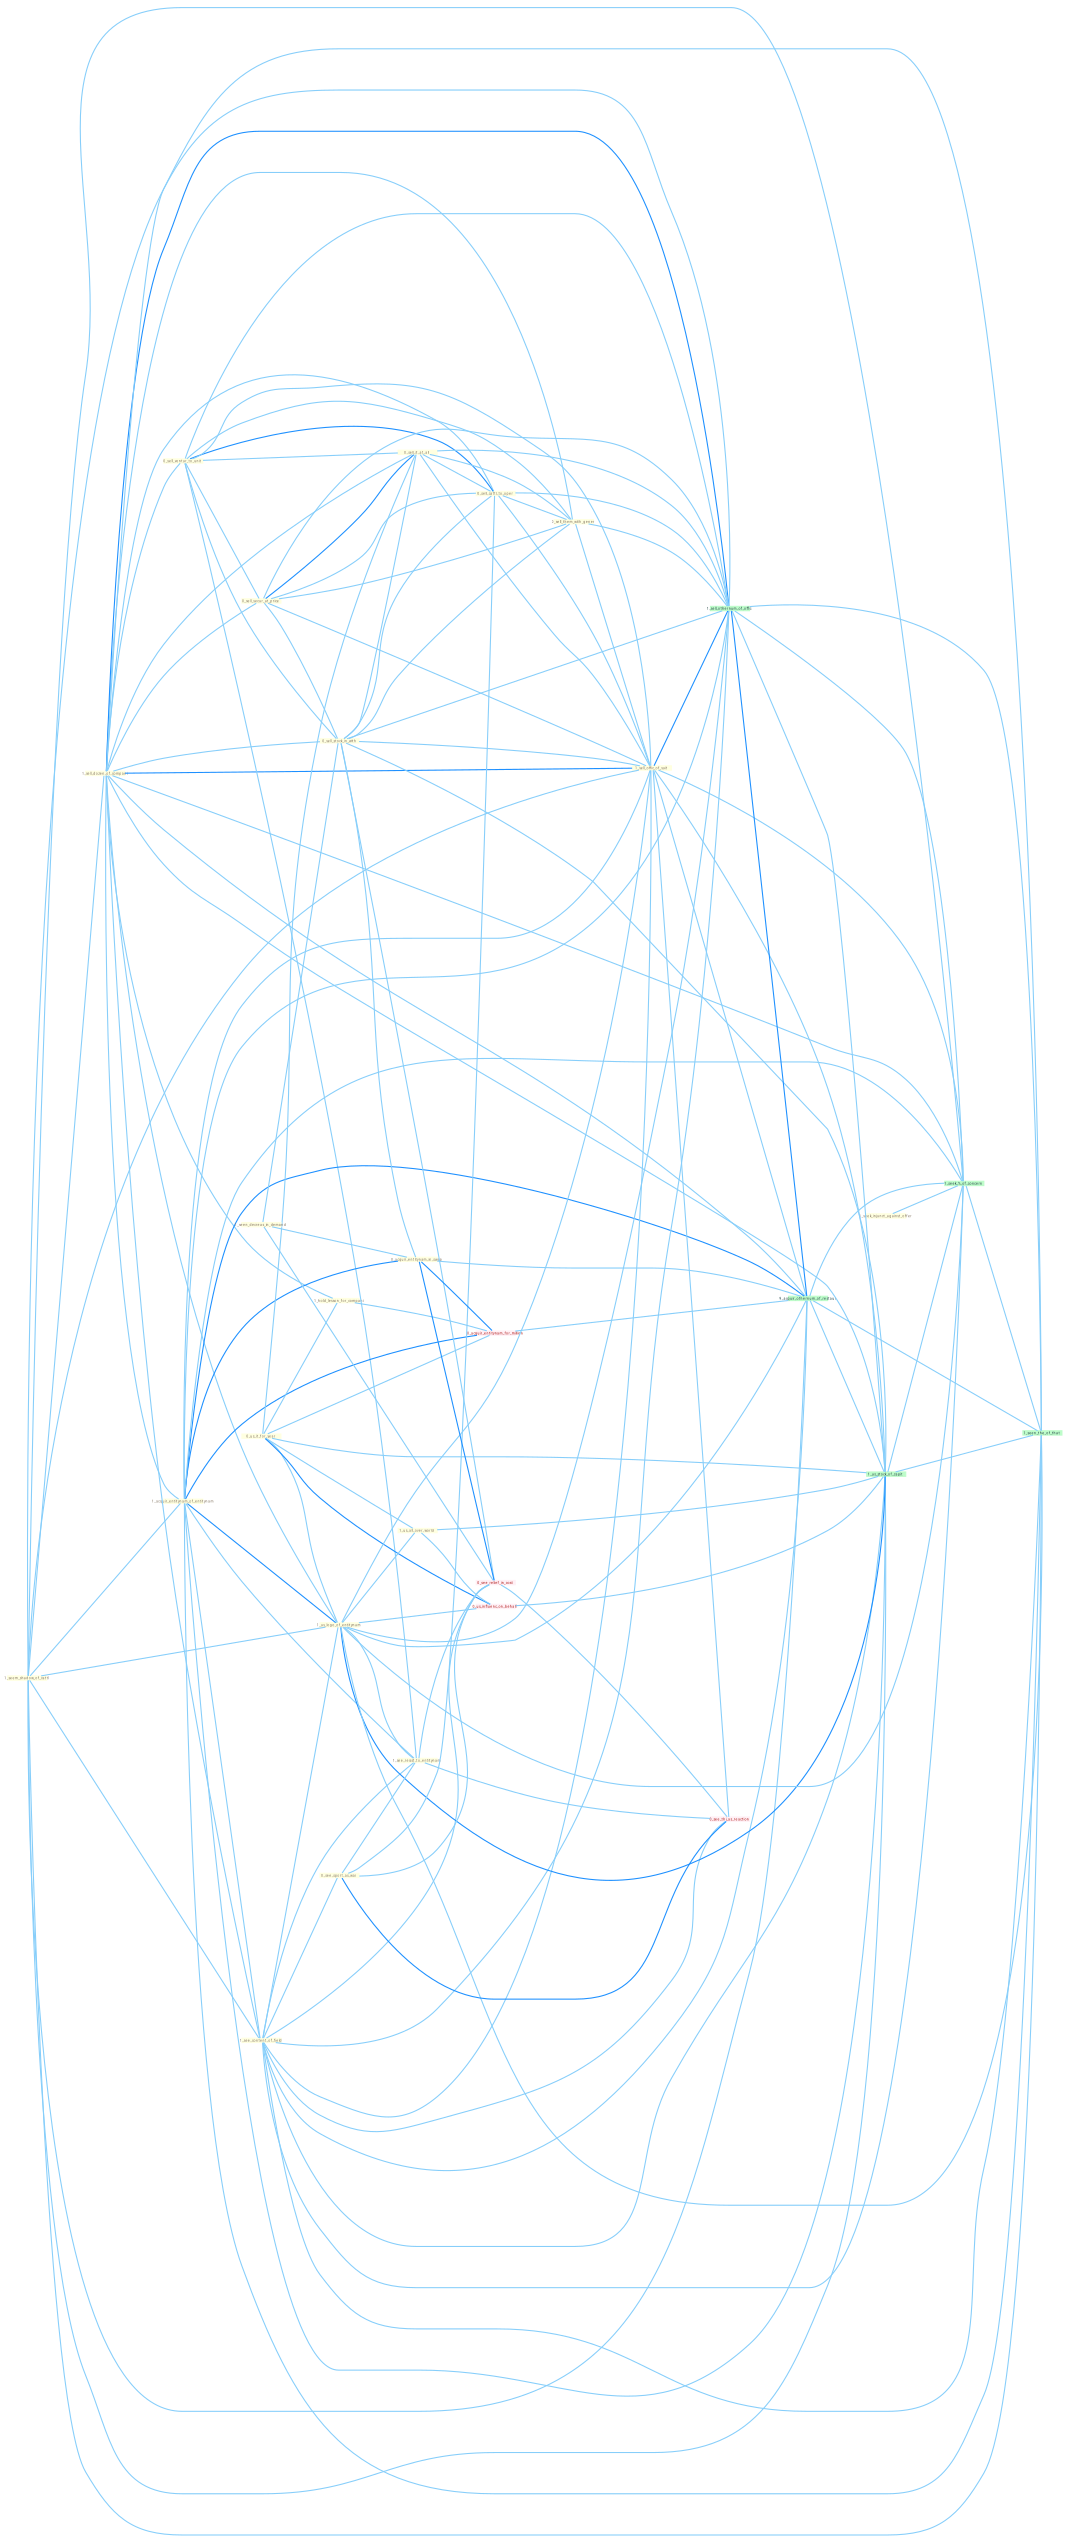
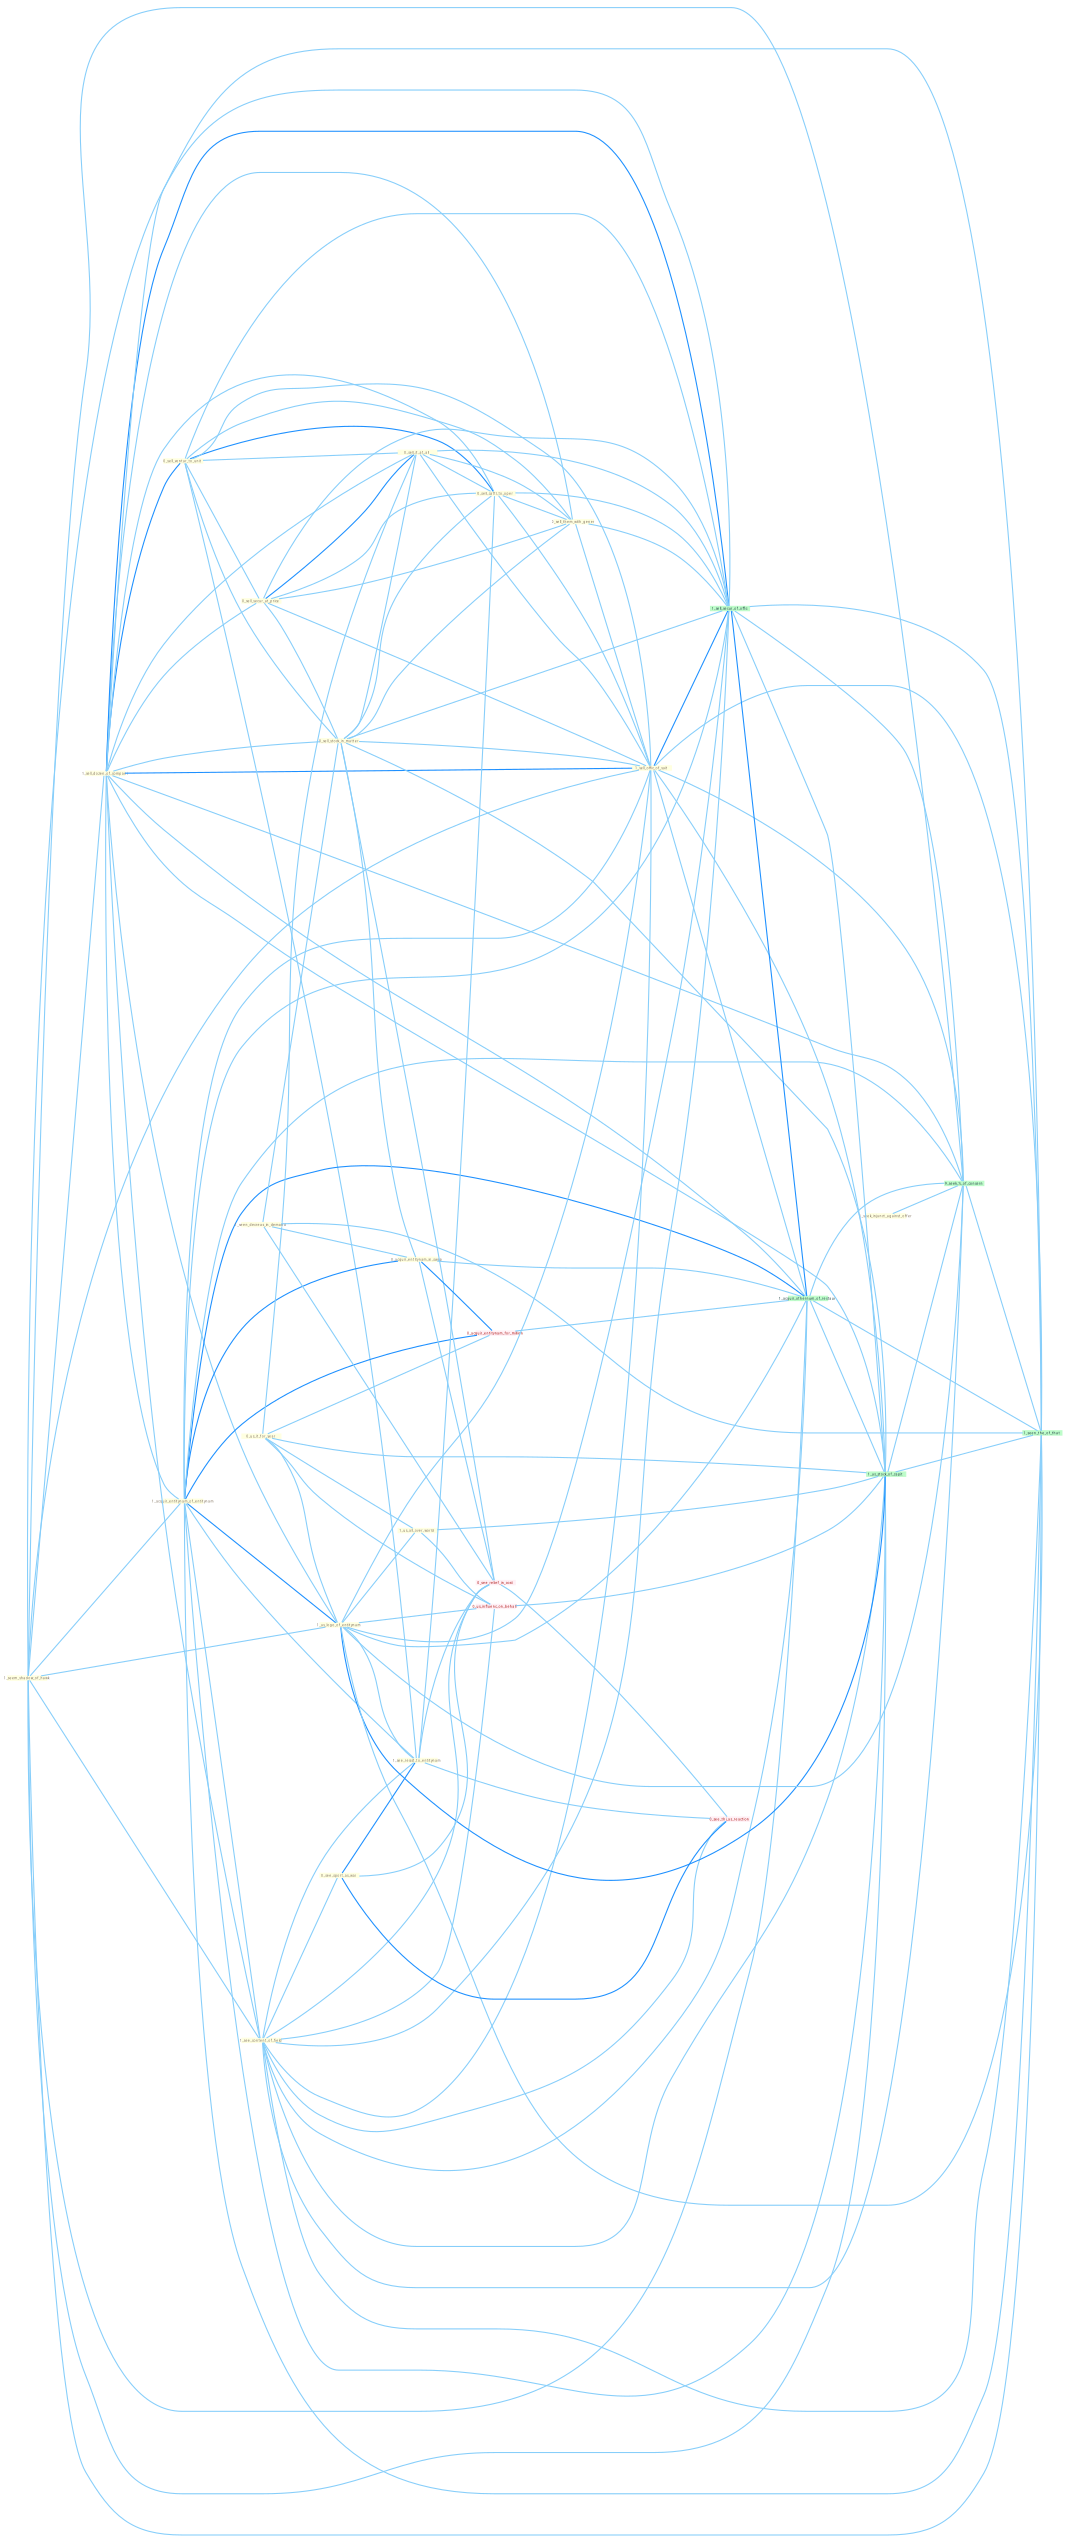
(135, 573) -> (135, 573)
(730, 609) -> (730, 609)
(340, 741) -> (340, 741)
(964, 1183) -> (964, 1183)
(472, 1204) -> (463, 1127)
(691, 1294) -> (1008, 909)
(808, 1298) -> (808, 1298)
(340, 1301) -> none
none -> (636, 1378)
(455, 1413) -> (457, 1421)
(368, 1534) -> (368, 1534)
(27, 1678) -> (27, 1678)
(379, 1818) -> (379, 1818)
(300, 1833) -> (461, 1878)
